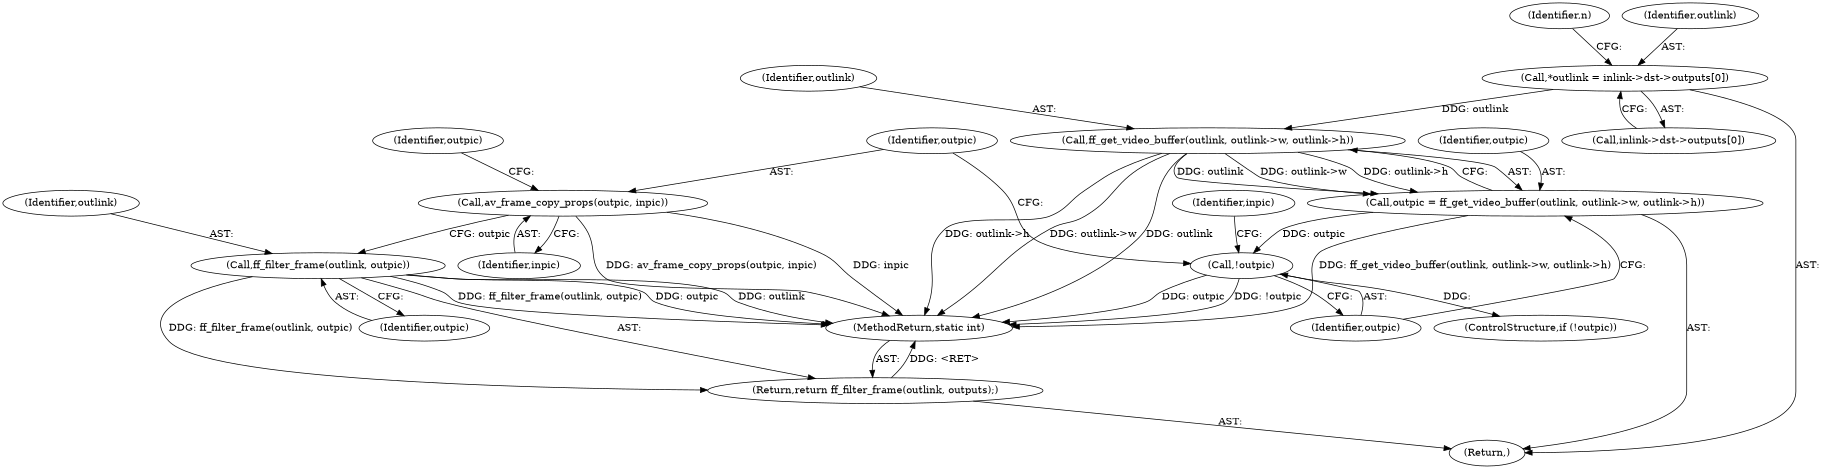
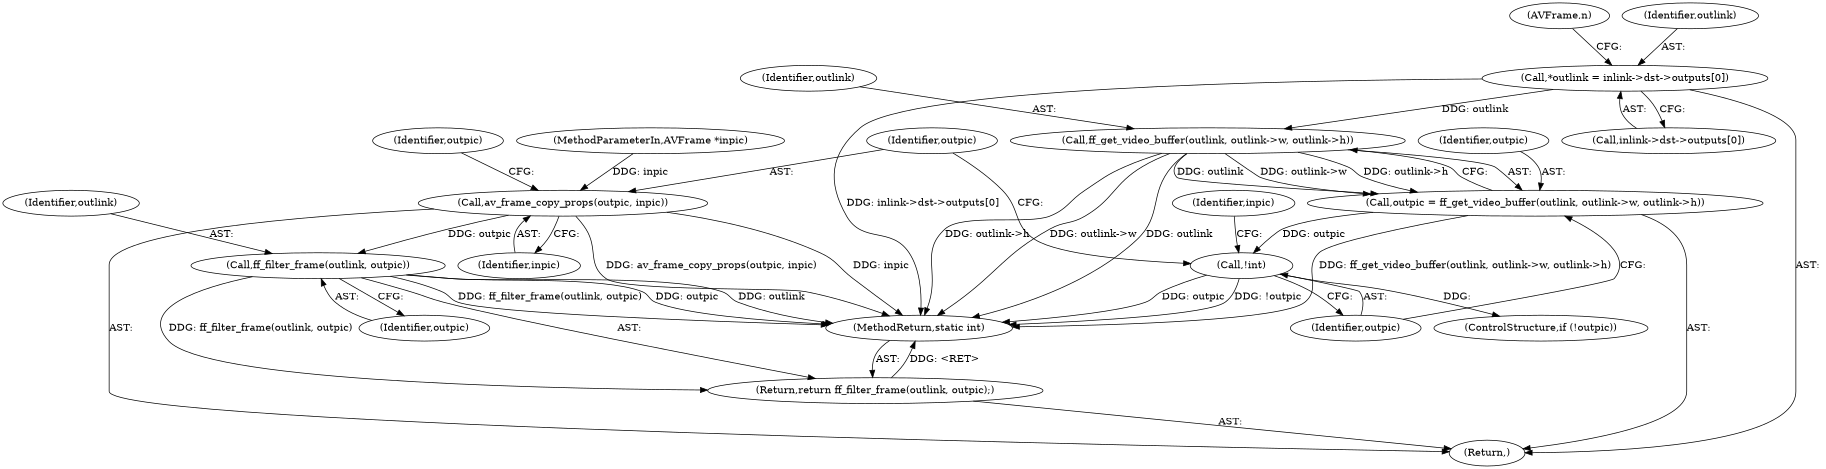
(1560, 16) -> (1560, 16)
none -> (1054, 93)
(1636, 110) -> (1636, 110)
(1674, 110) -> (1674, 110)
none -> (651, 141)
(480, 234) -> (480, 234)
(1242, 266) -> (1242, 266)
(875, 391) -> (875, 391)
none -> (544, 427)
